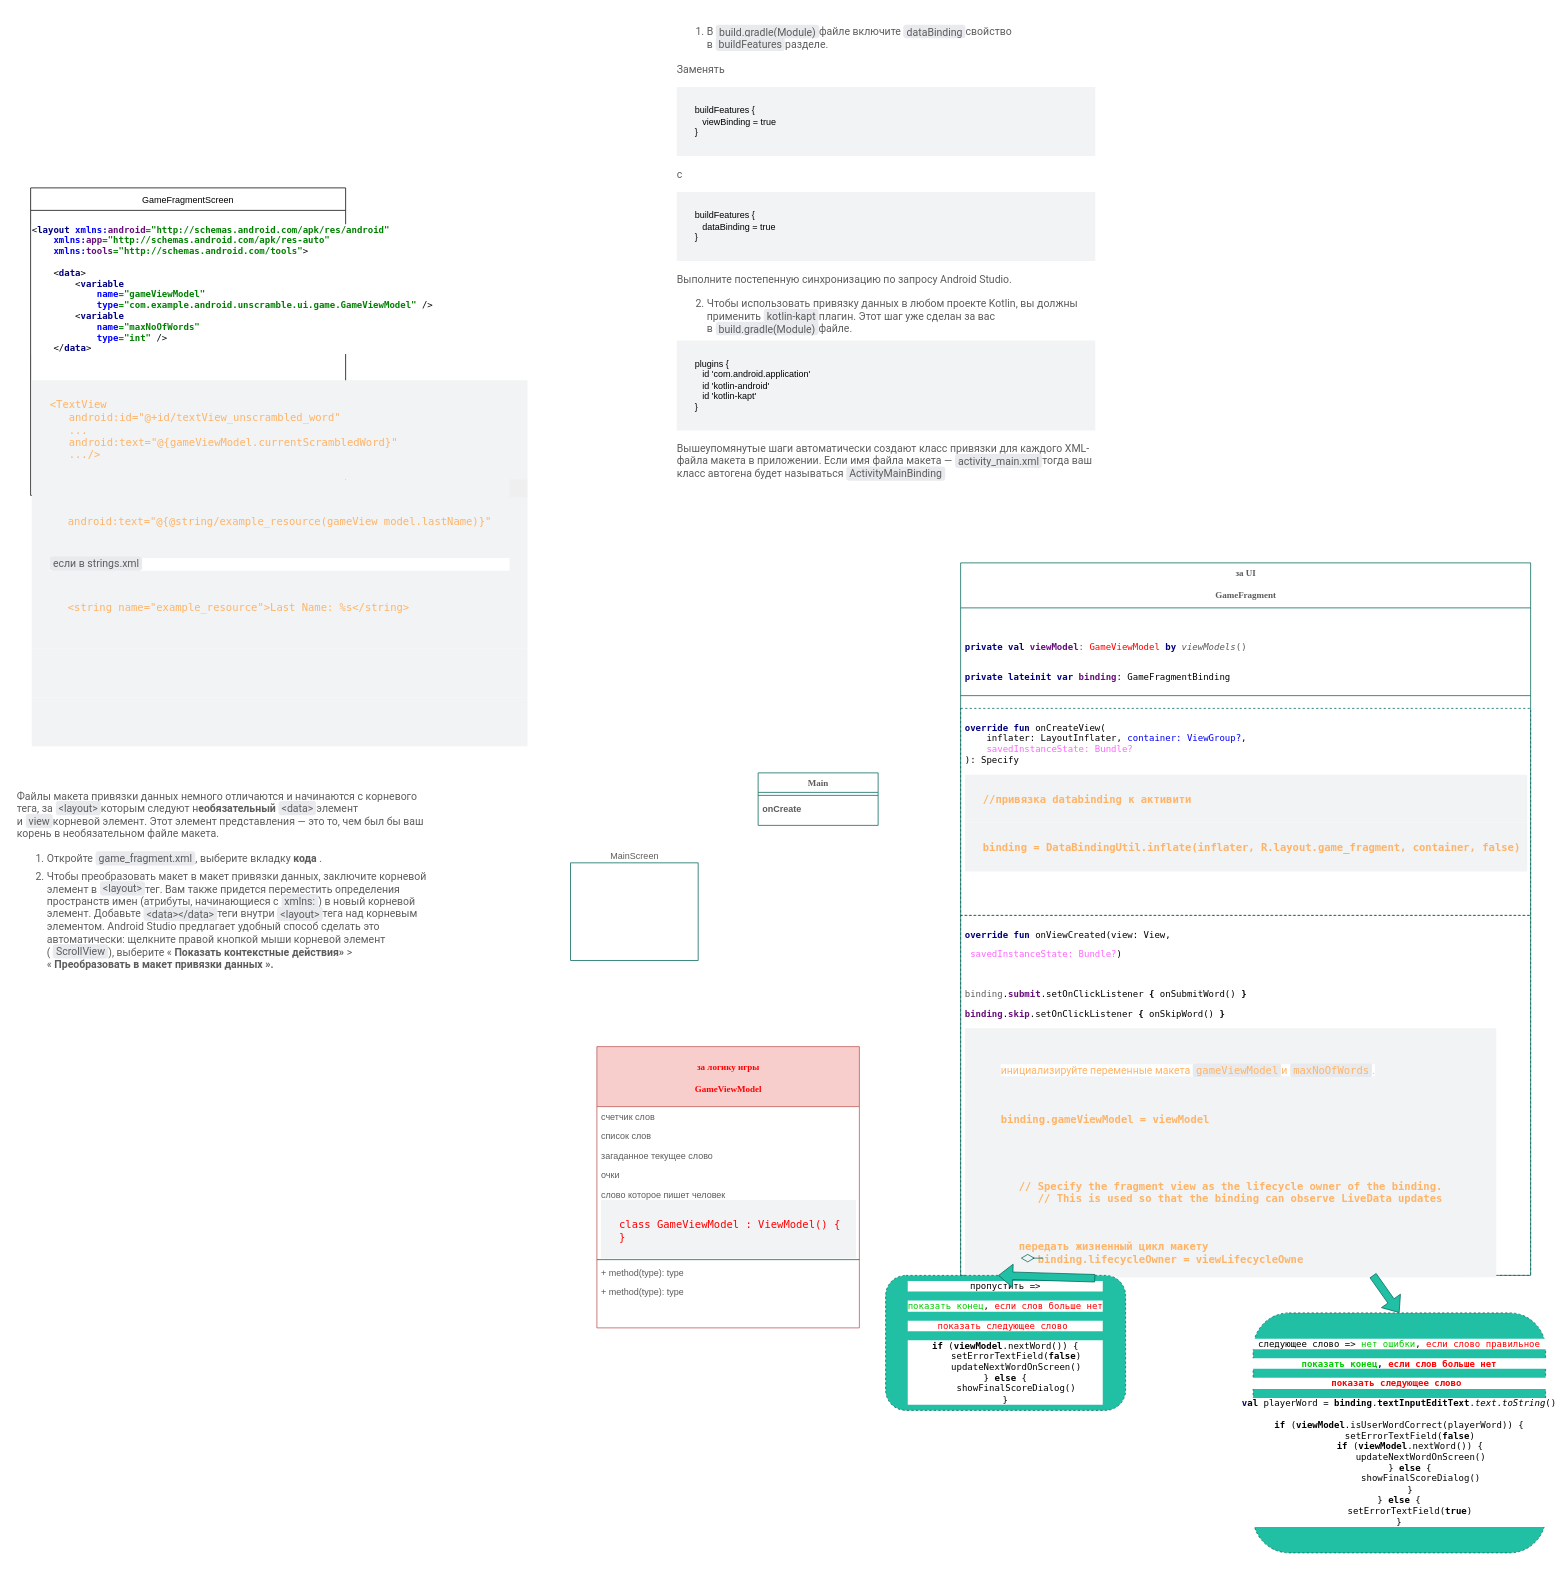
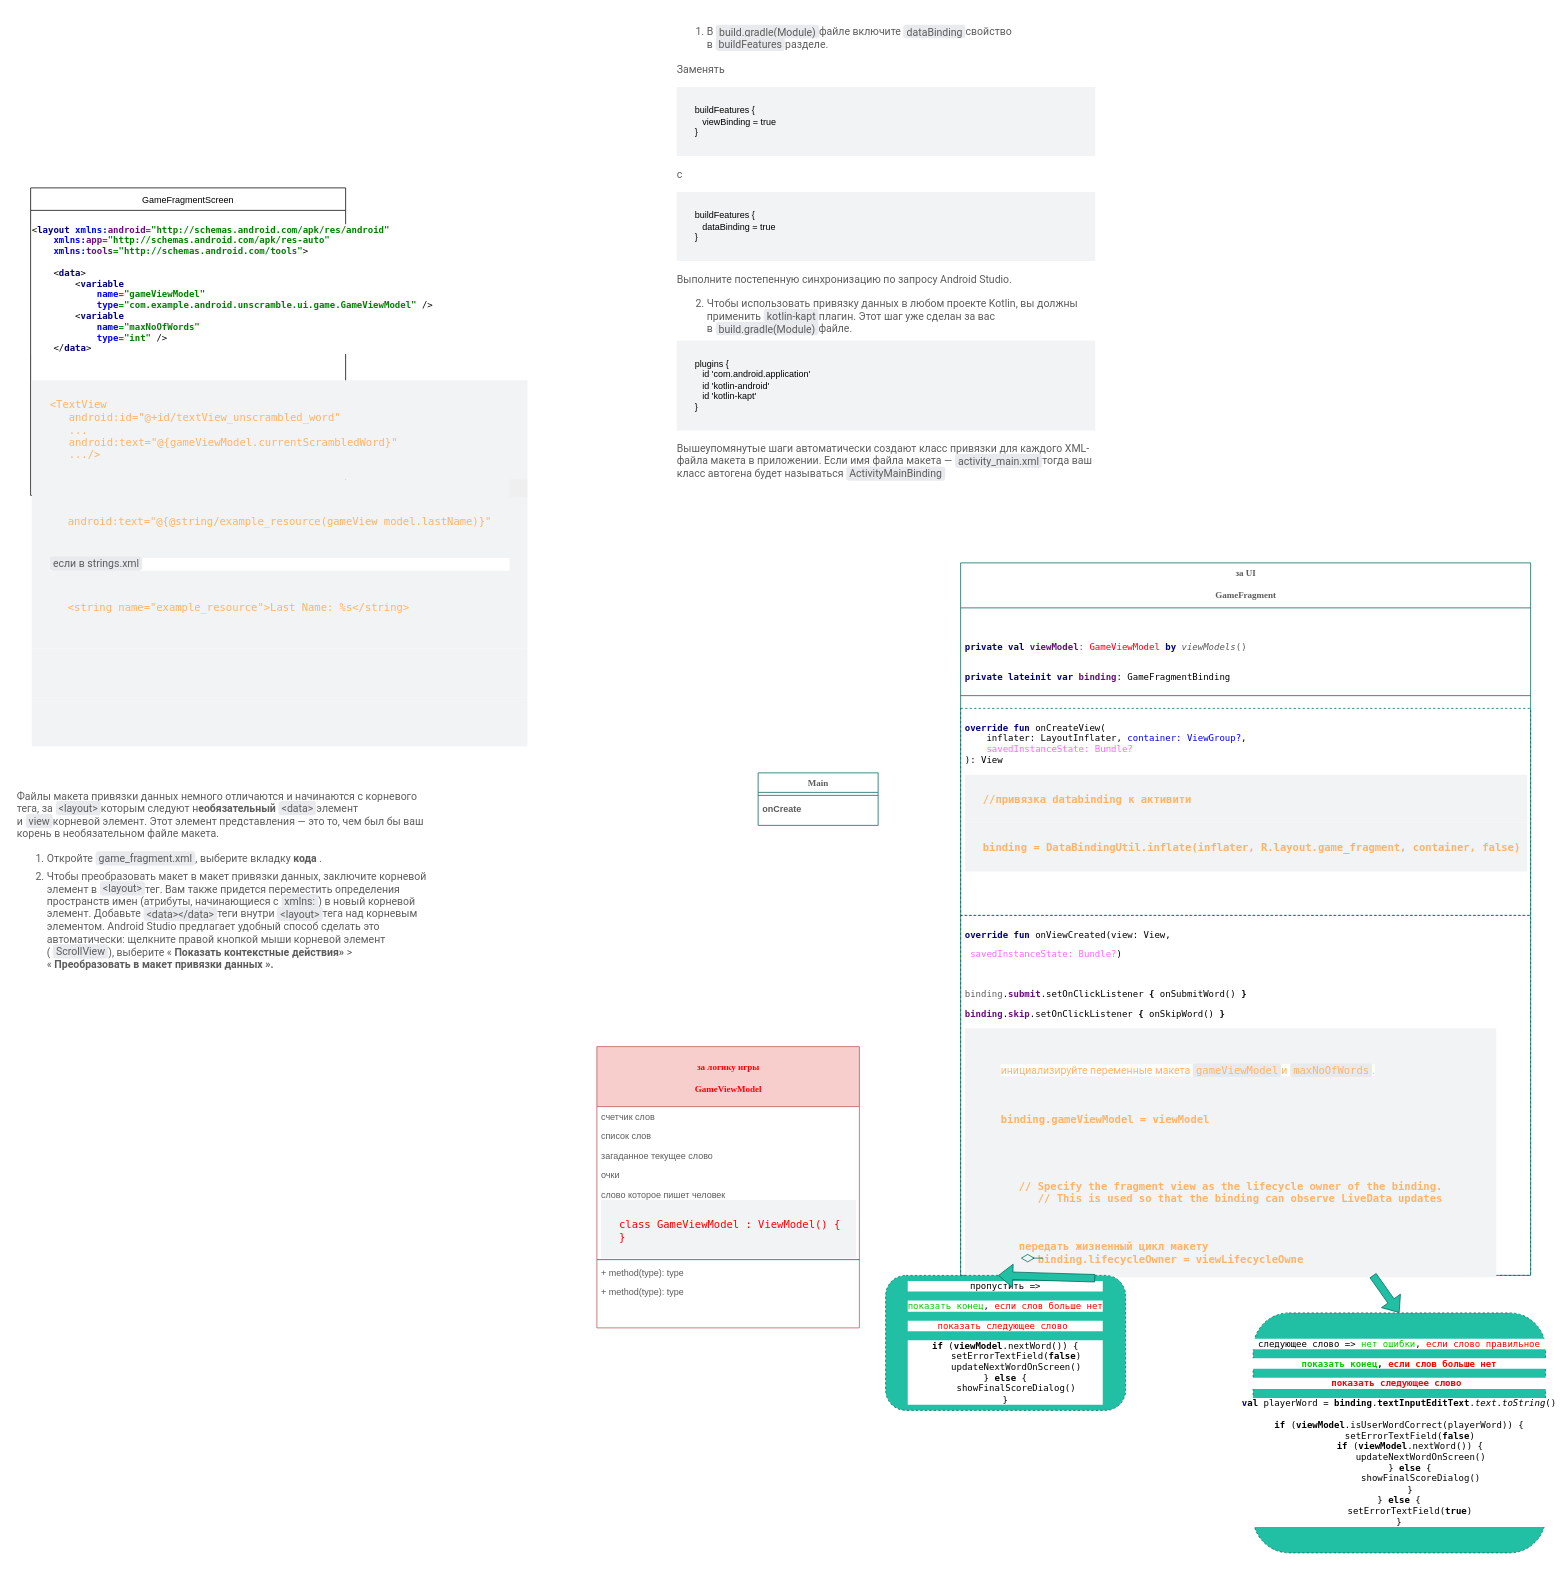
(1246, 741) -> (1242, 735)
(634, 912) -> none
